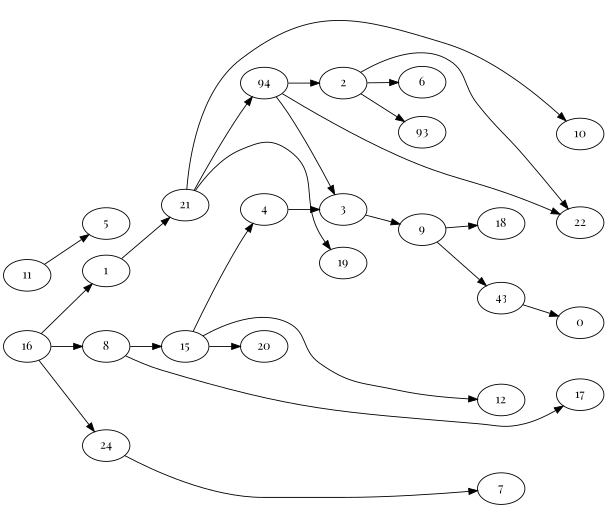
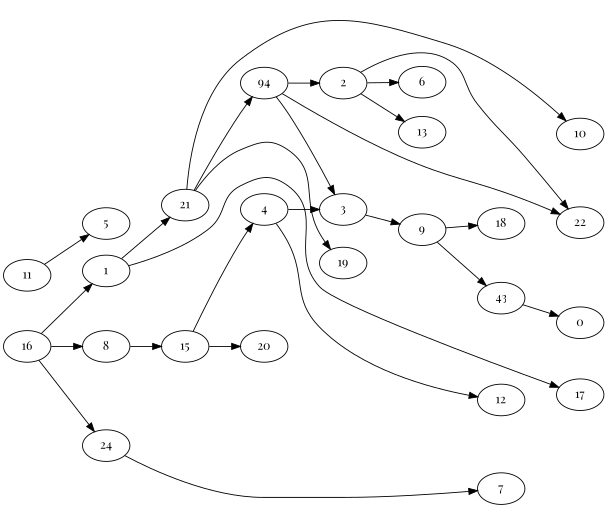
(422, 132) -> (422, 132)
(325, 367) -> (340, 344)
(339, 411) -> (307, 263)
